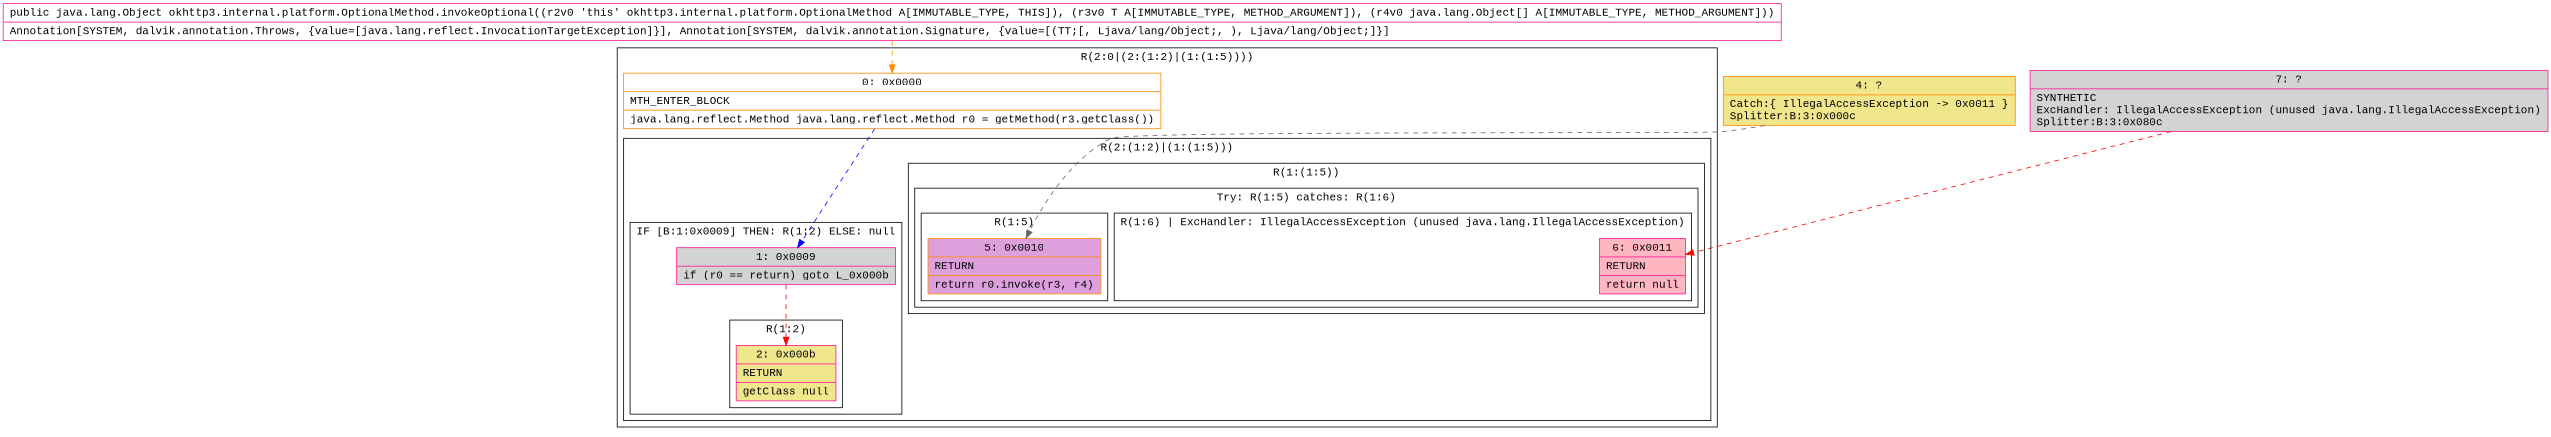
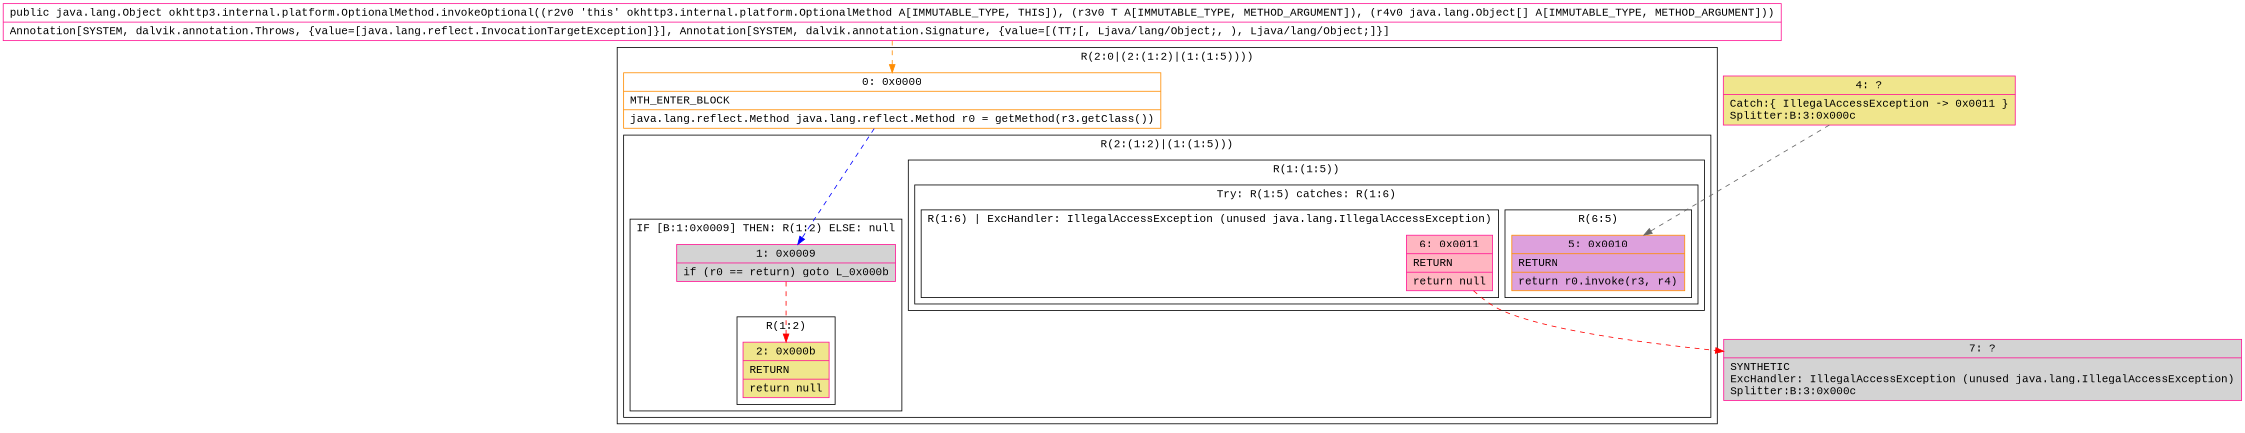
(1869, 101) -> (1869, 101)
(2100, 122) -> (1793, 391)
(1932, 192) -> (1590, 334)
(1014, 222) -> (1598, 219)
(786, 391) -> (786, 388)
